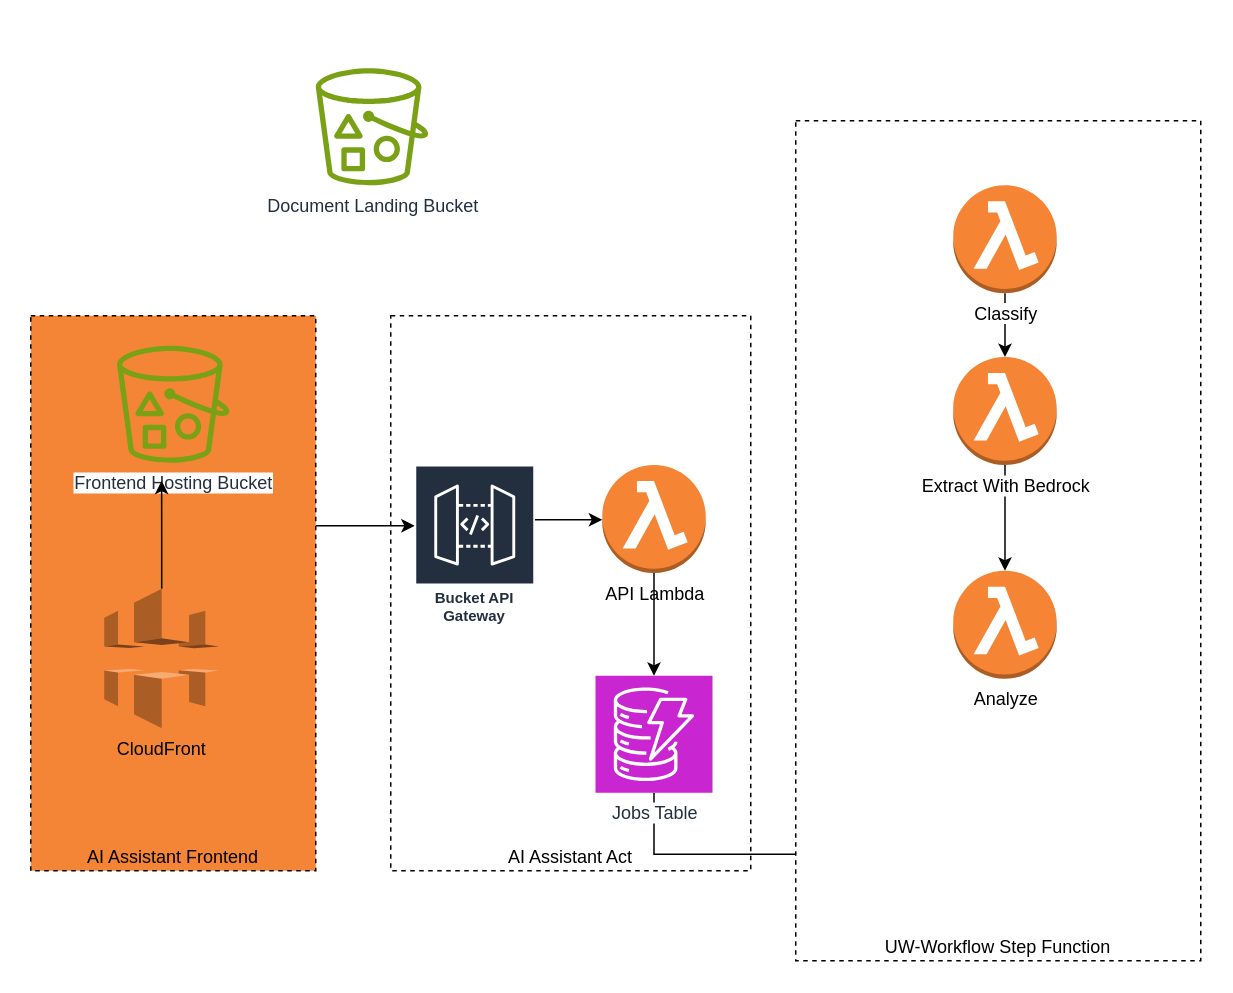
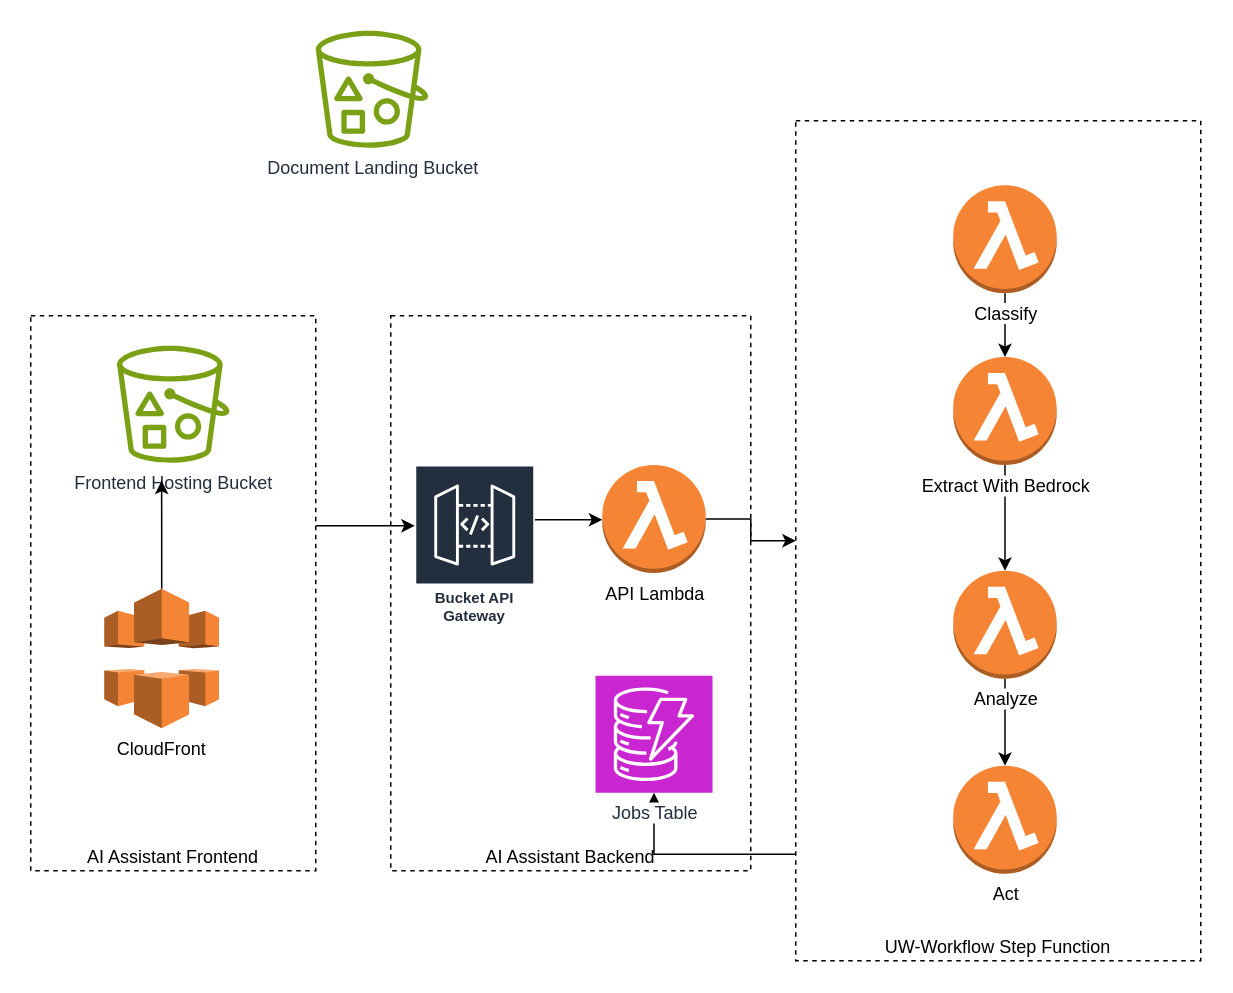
(372, 127) -> (372, 89)
(654, 619) -> (751, 524)
none -> (1005, 732)
(654, 799) -> (654, 803)
none -> (1005, 820)
(173, 855) -> (173, 855)
(571, 855) -> (571, 855)
